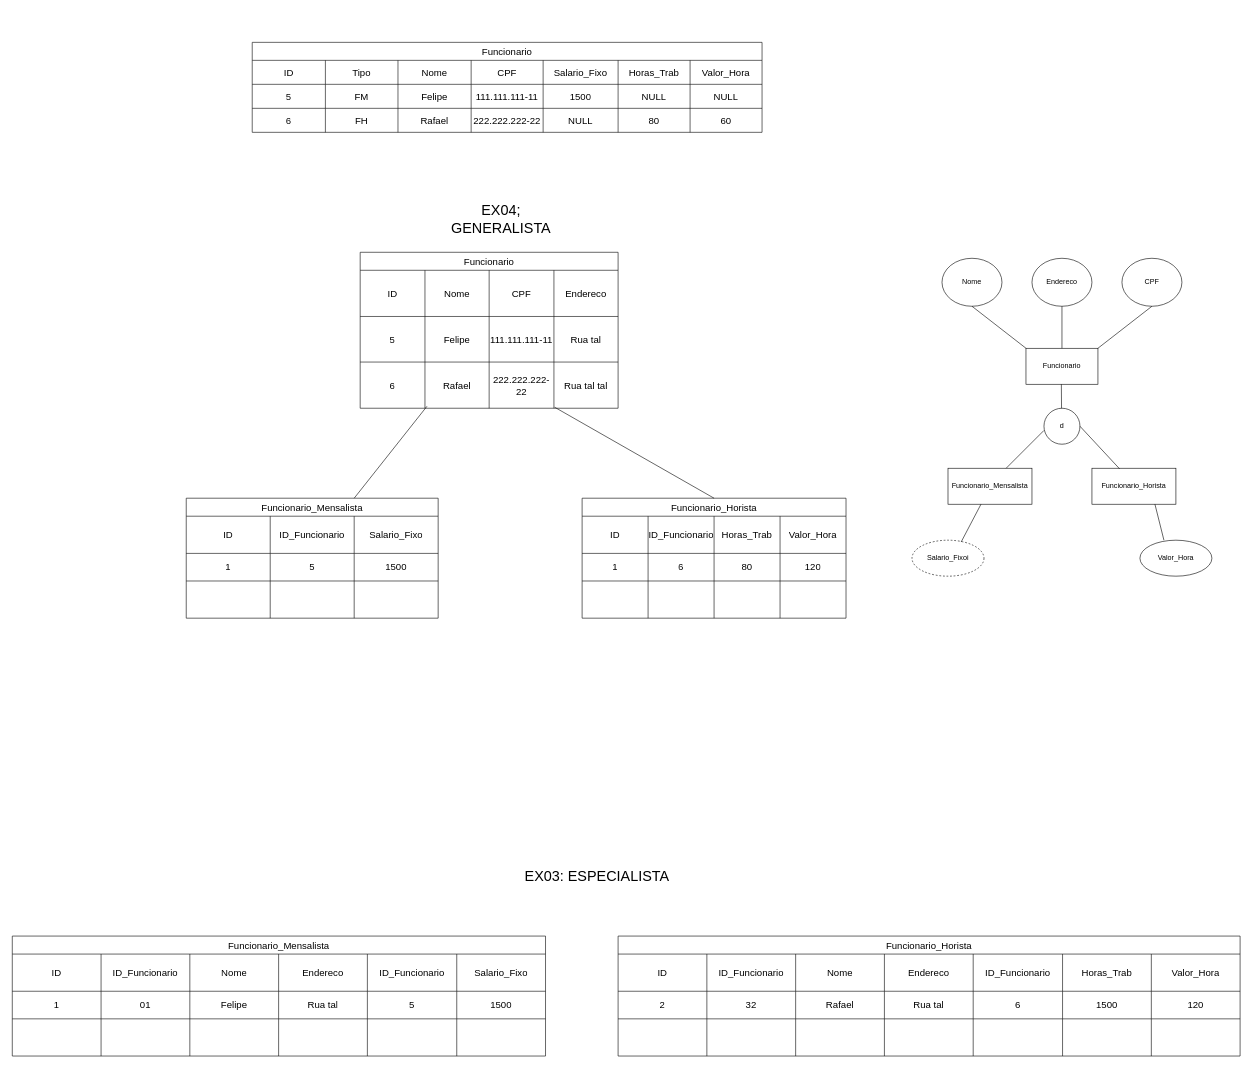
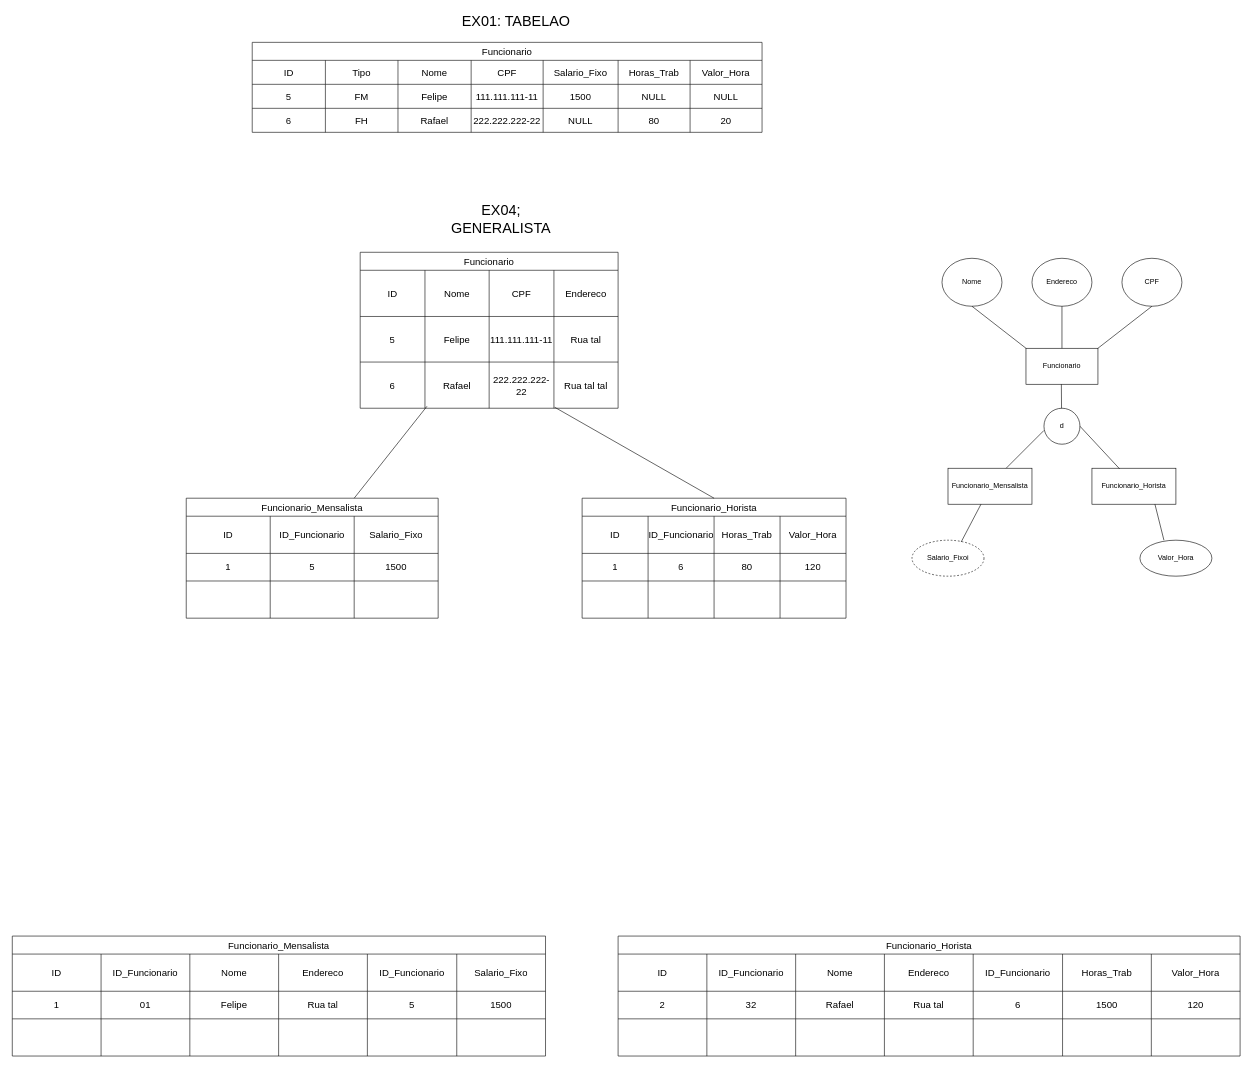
none -> (516, 21)
(726, 120) -> (726, 120)
(597, 876) -> none
